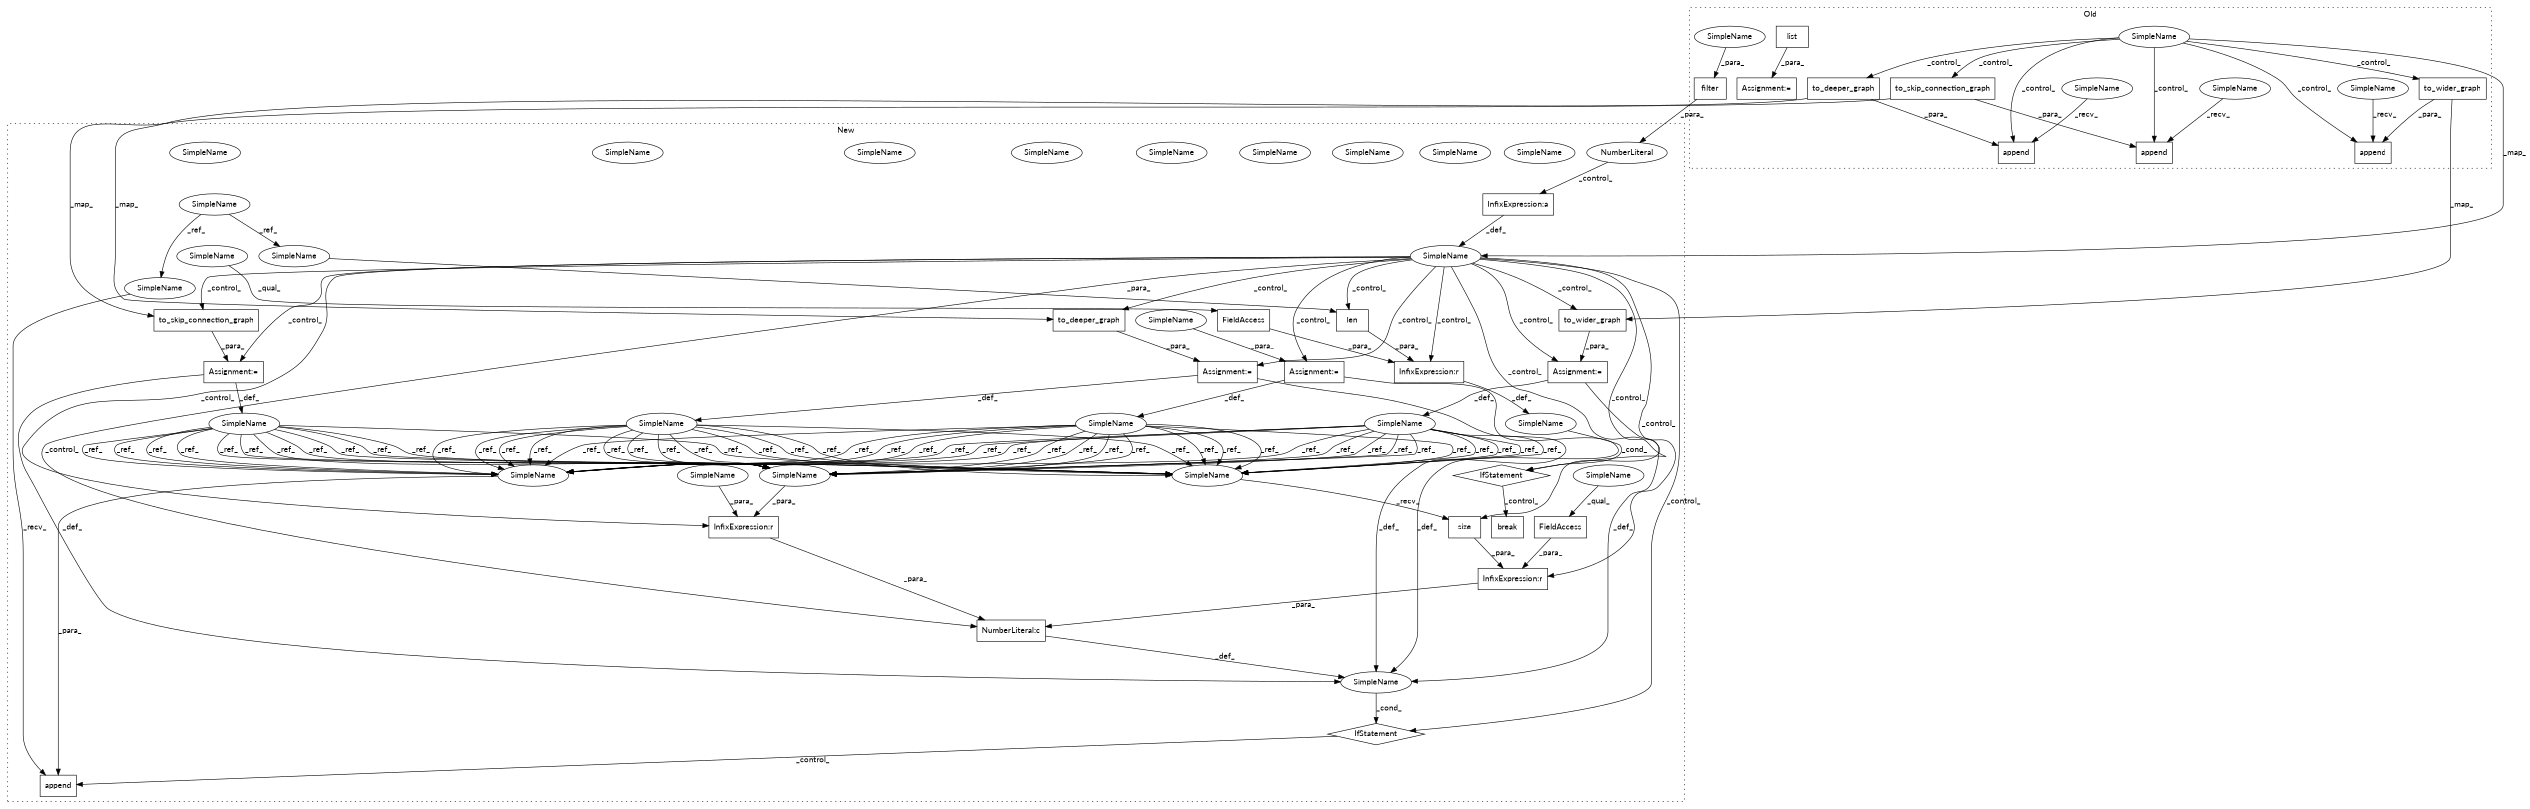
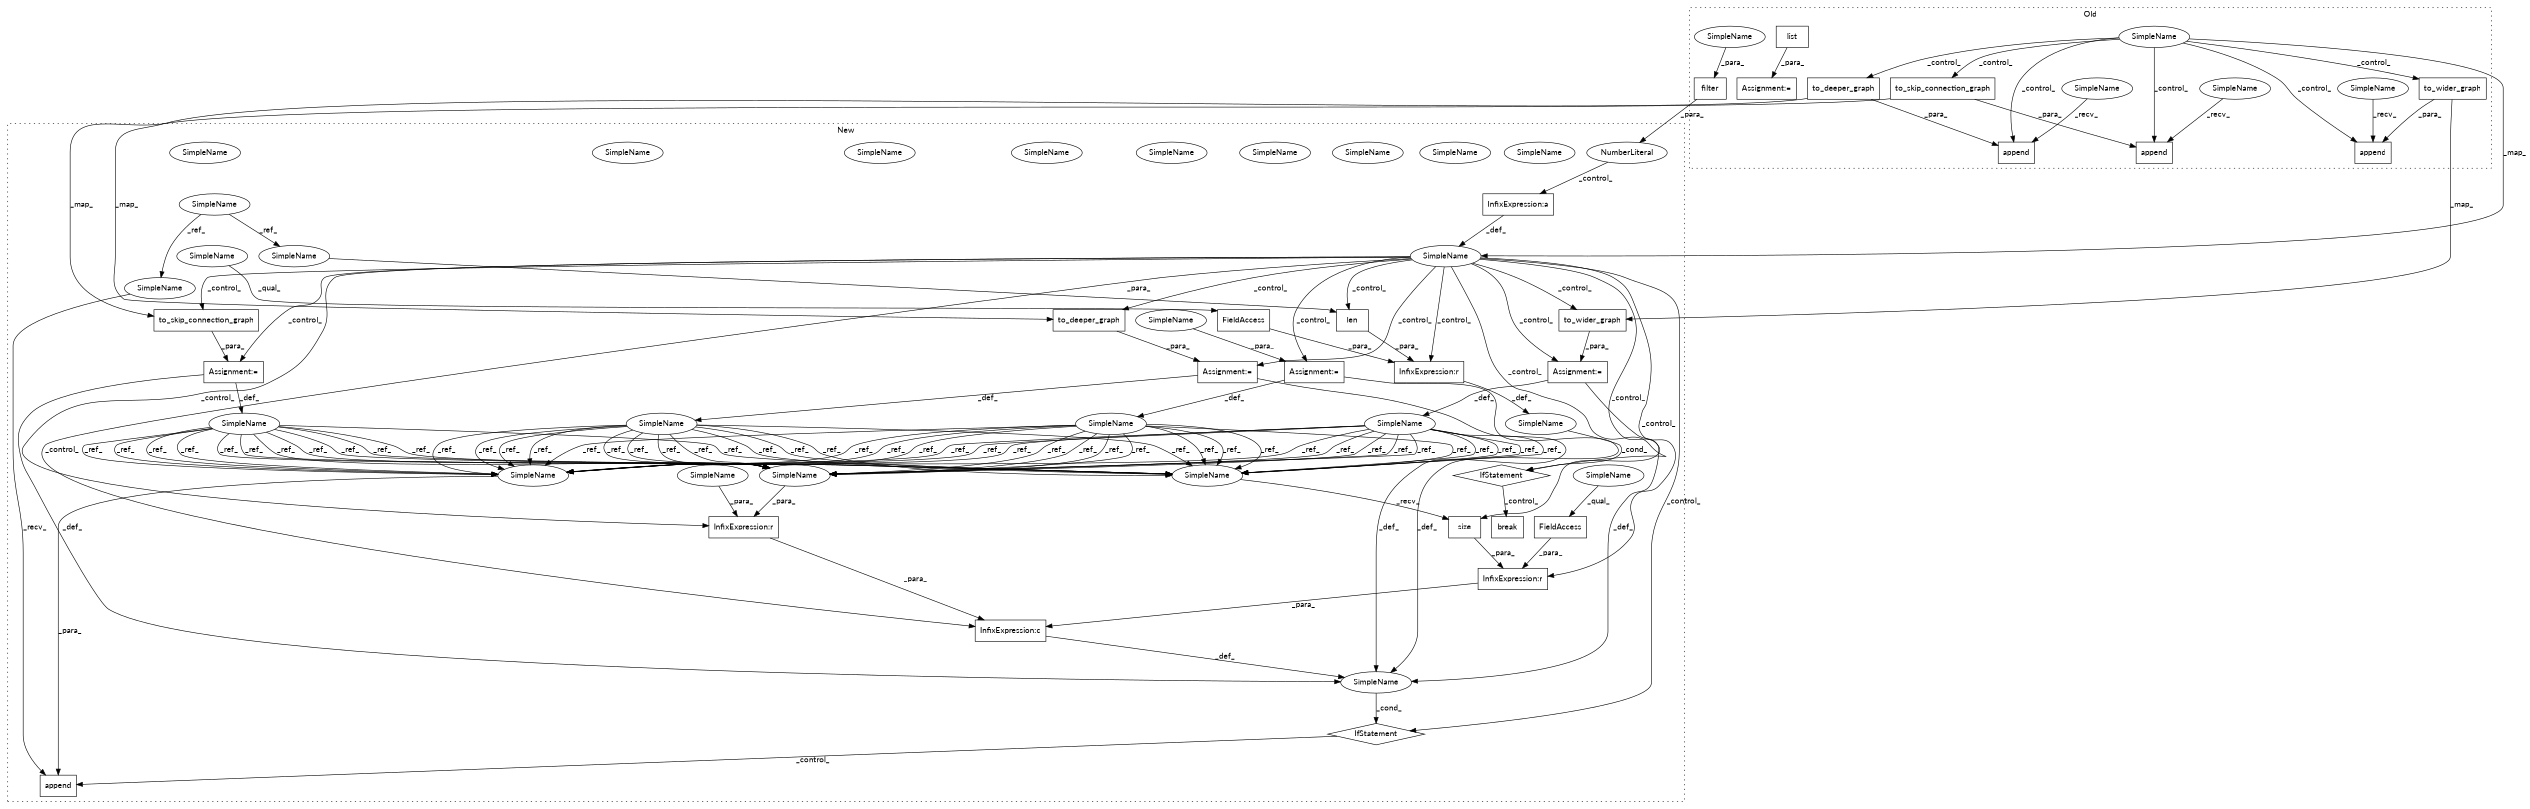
(1011, 631) -> (1011, 631)
